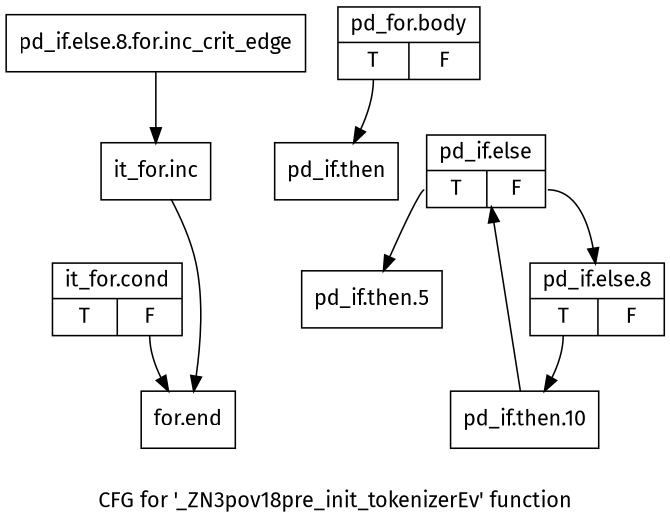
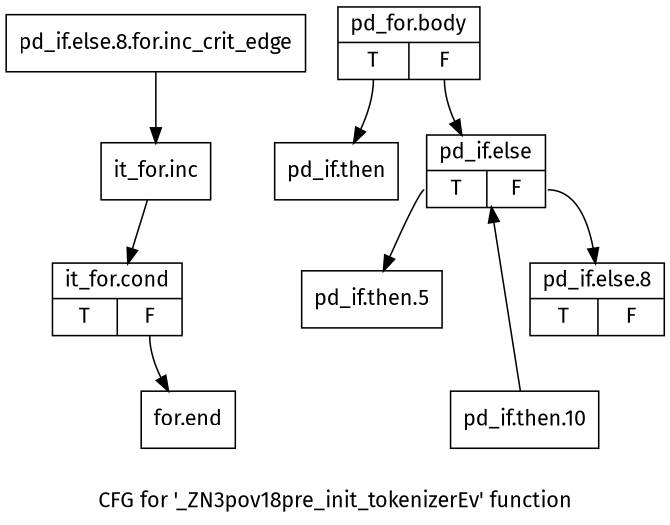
none -> (447, 101)
(199, 285) -> (140, 224)
(560, 357) -> none
